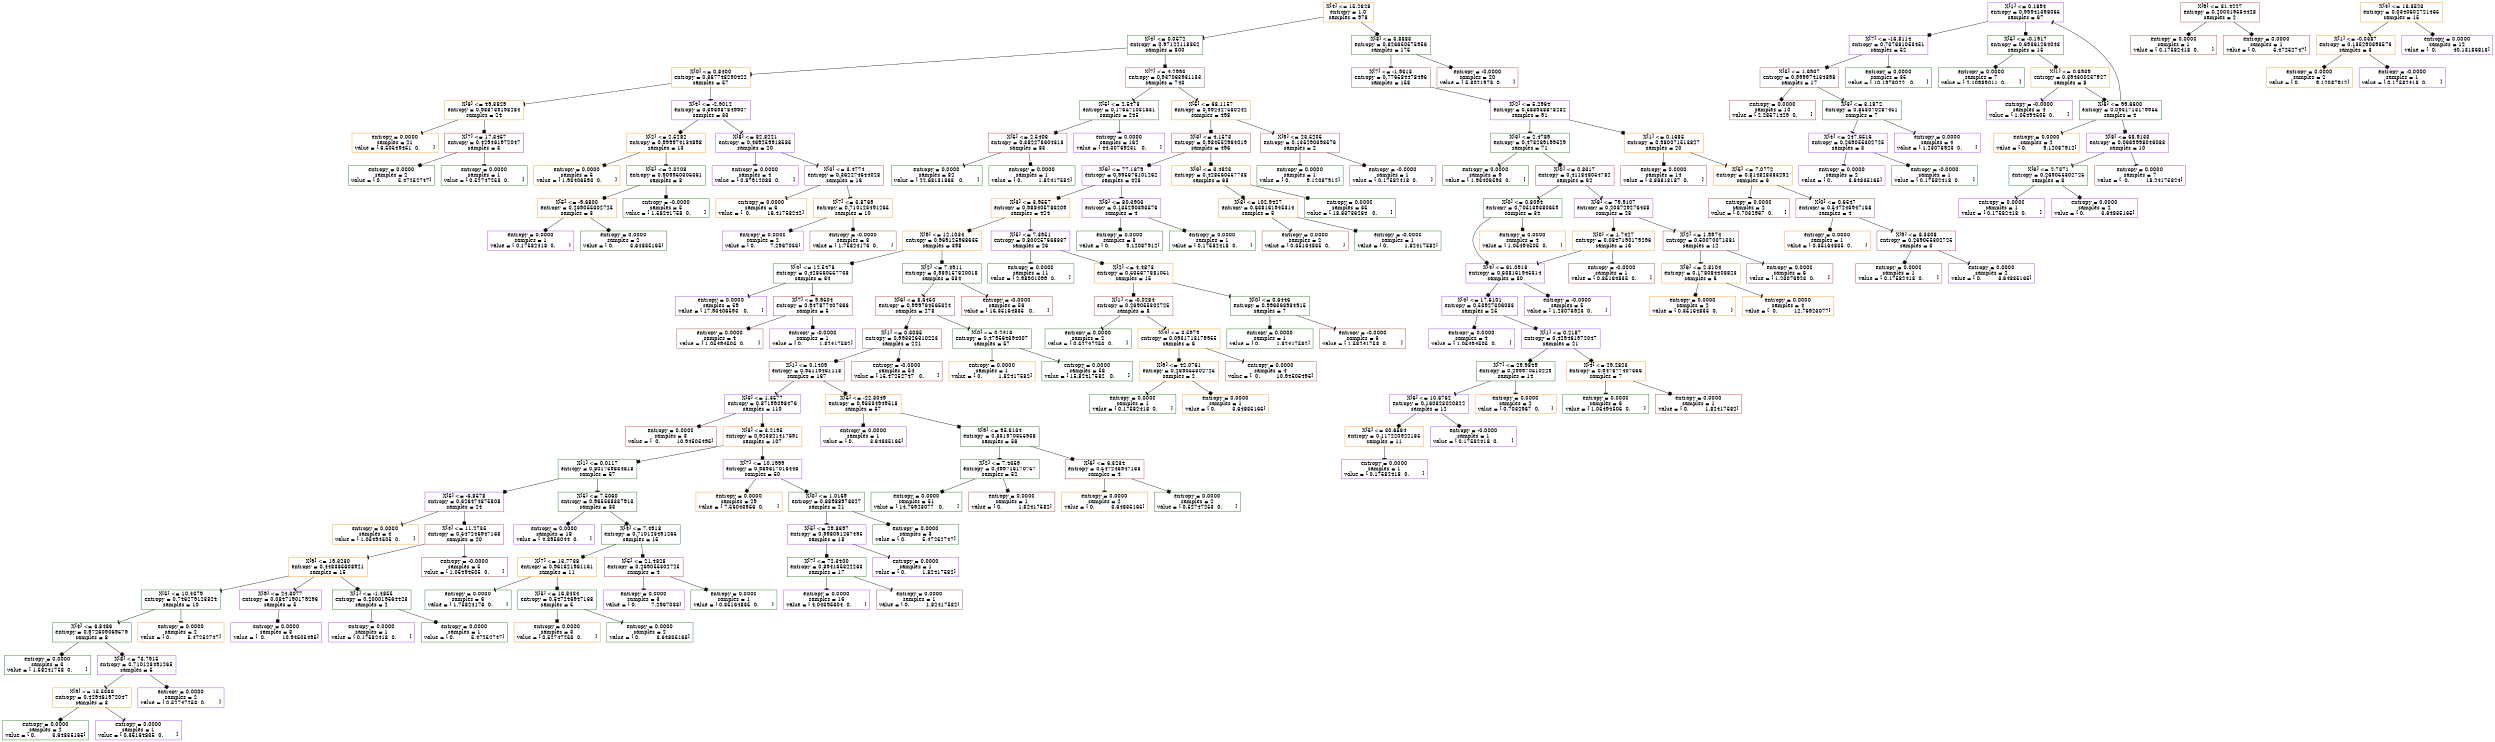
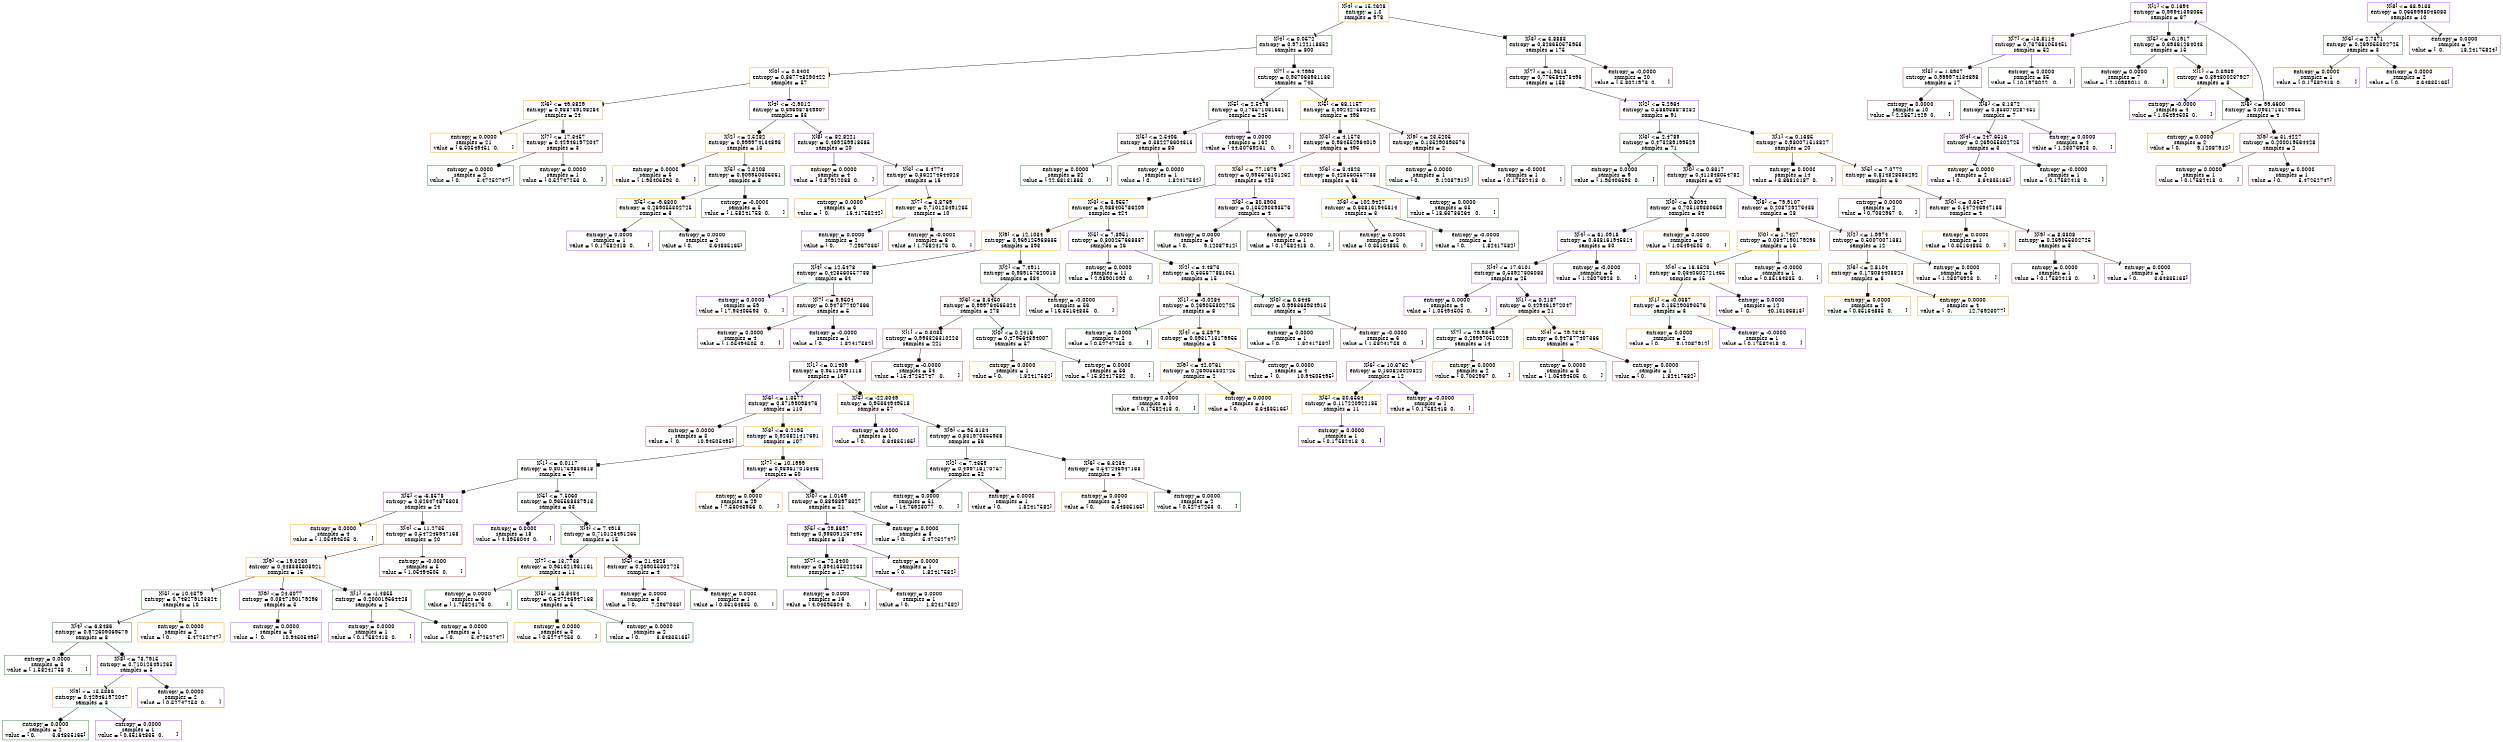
(2123, 125) -> (2270, 125)
(1593, 191) -> (1739, 191)
(1560, 257) -> (1734, 257)
